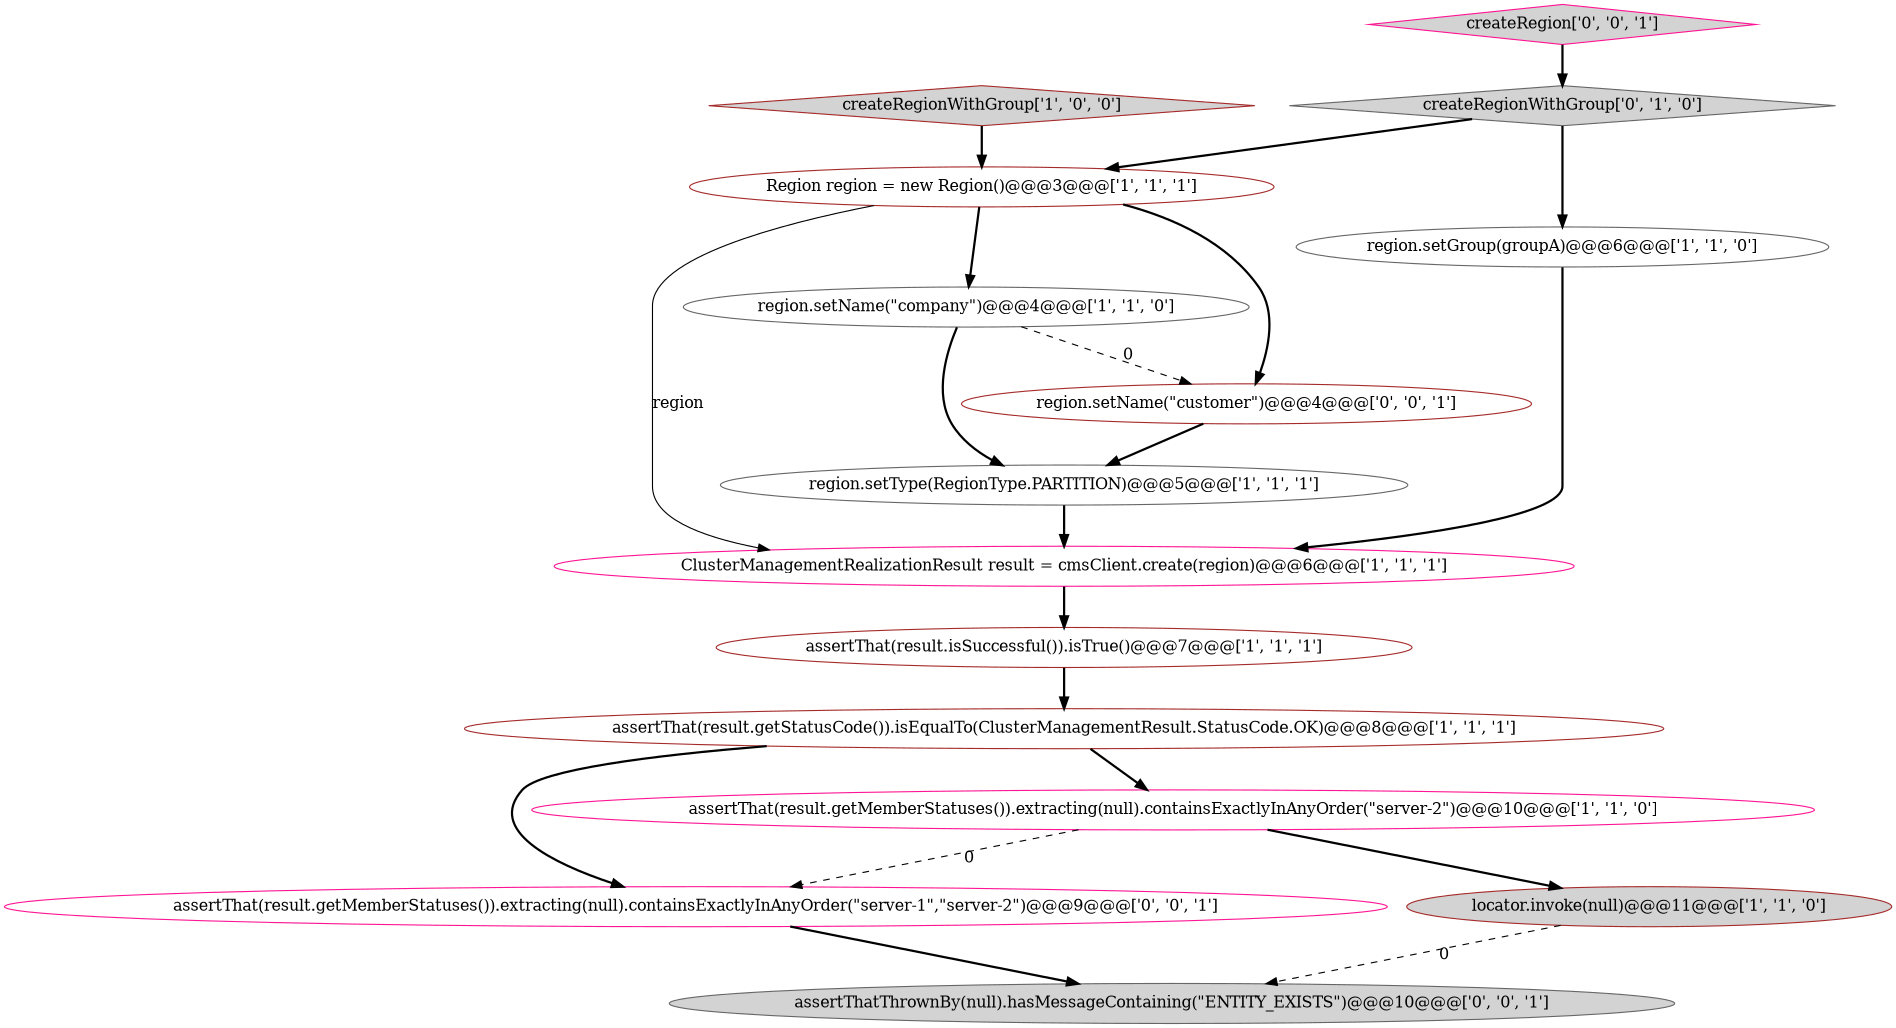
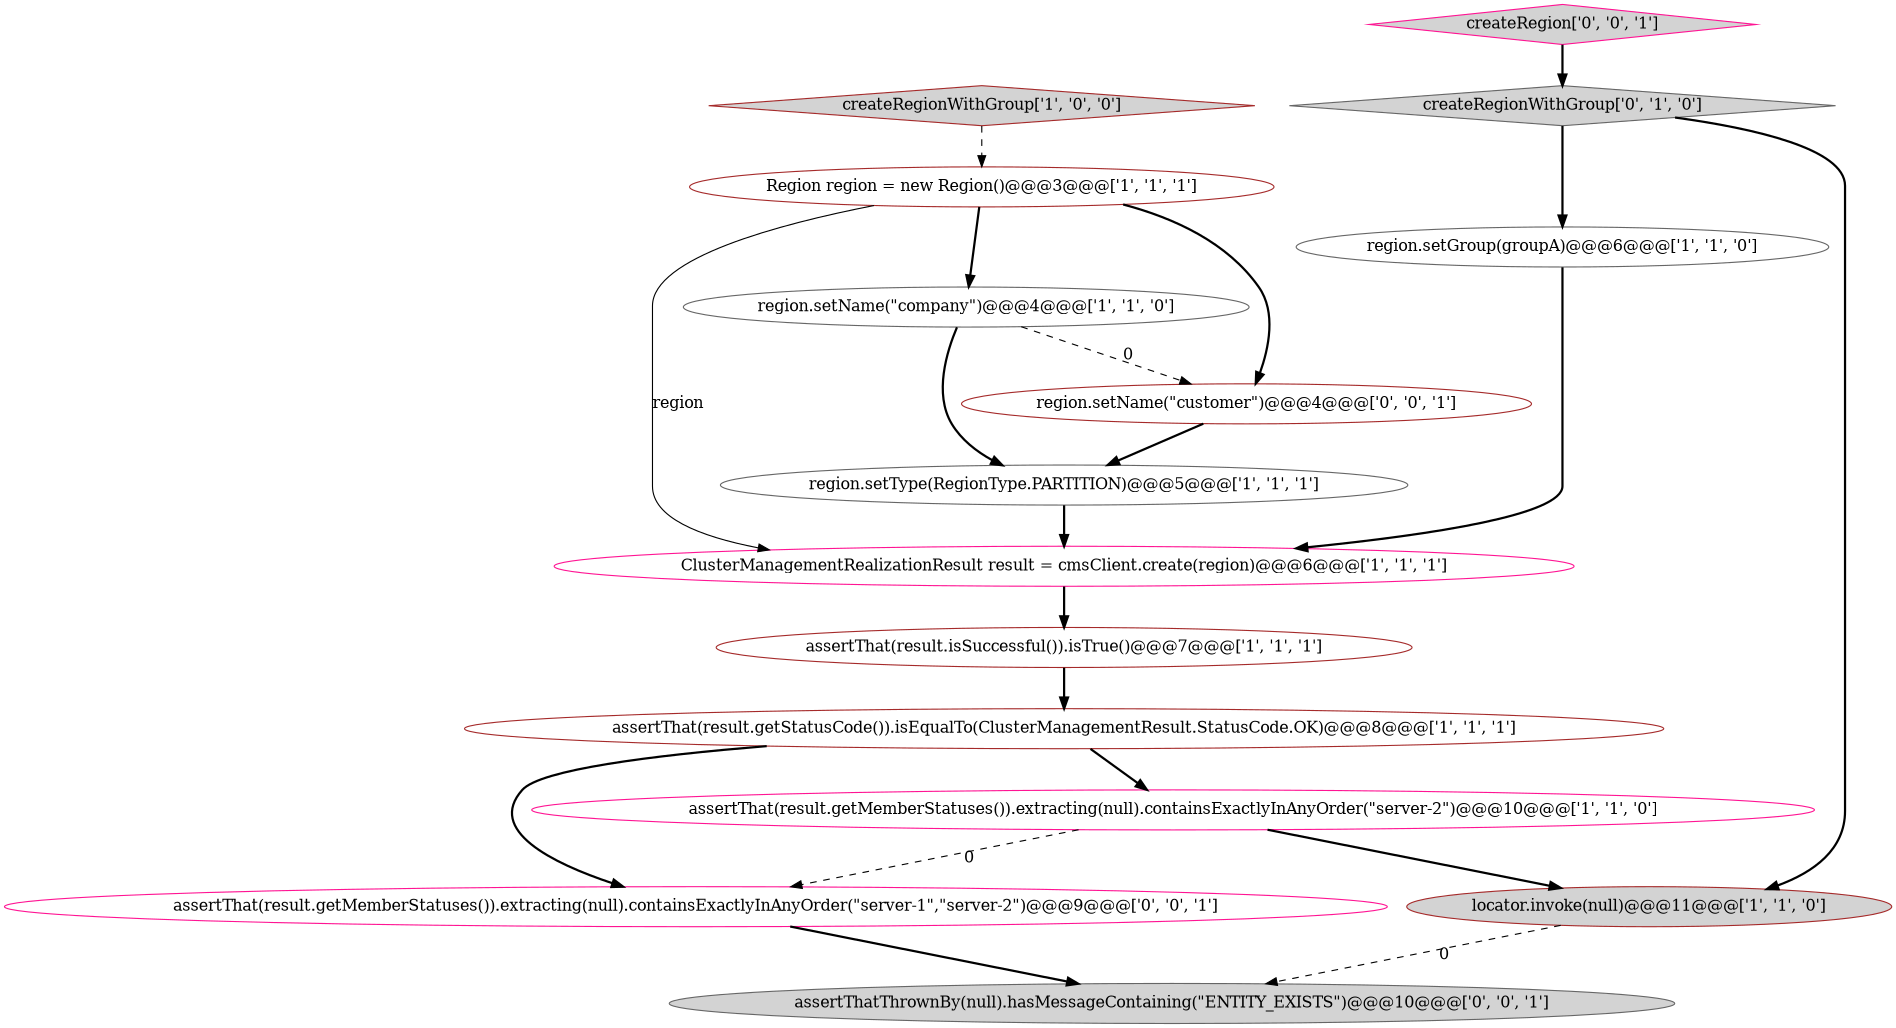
(982, 141) -> (982, 141)
(1295, 143) -> (1845, 456)
